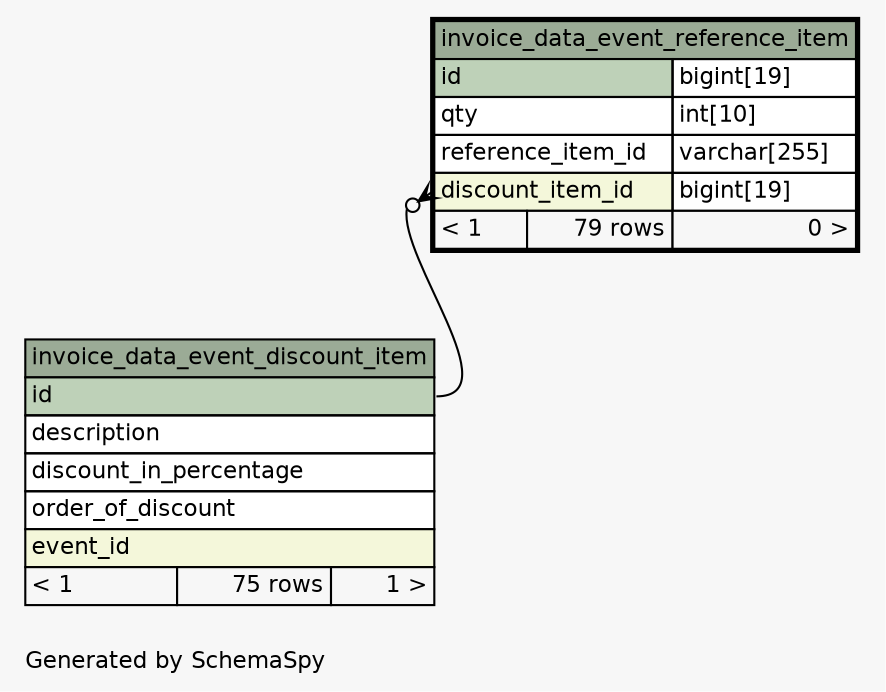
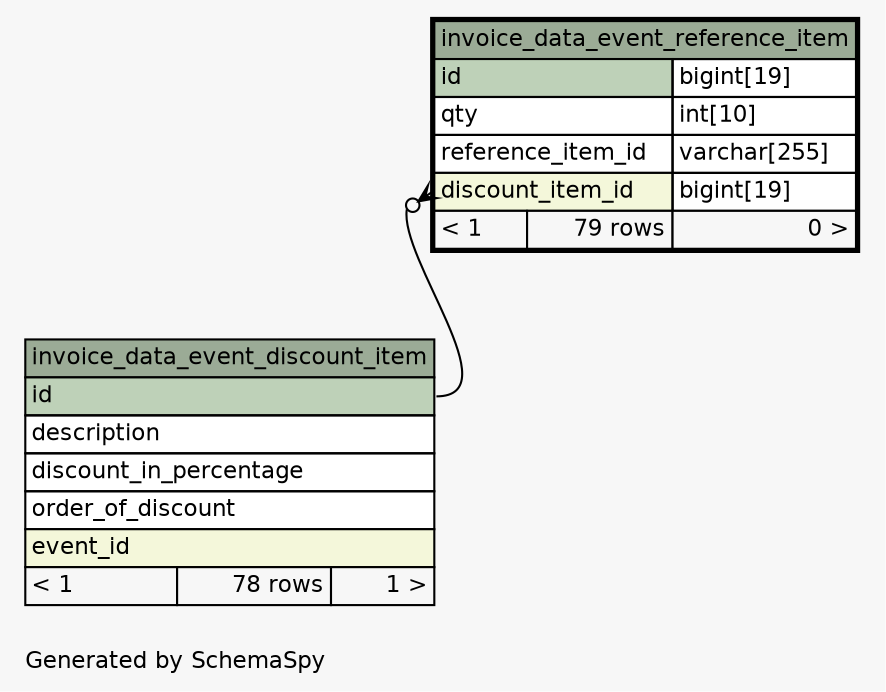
(278, 585) -> (278, 585)
